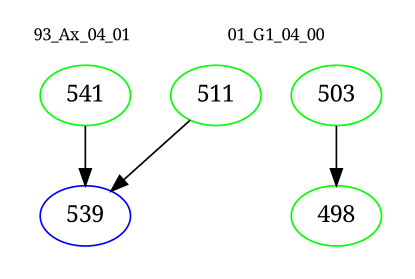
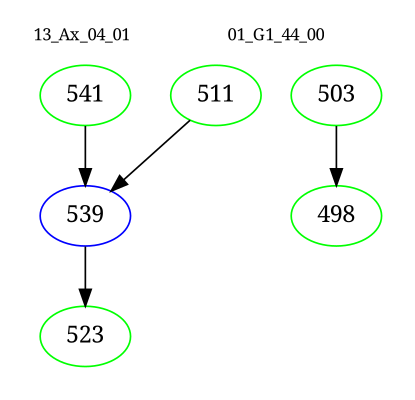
(82, 36) -> (82, 36)
(276, 36) -> (276, 36)
none -> (85, 336)
